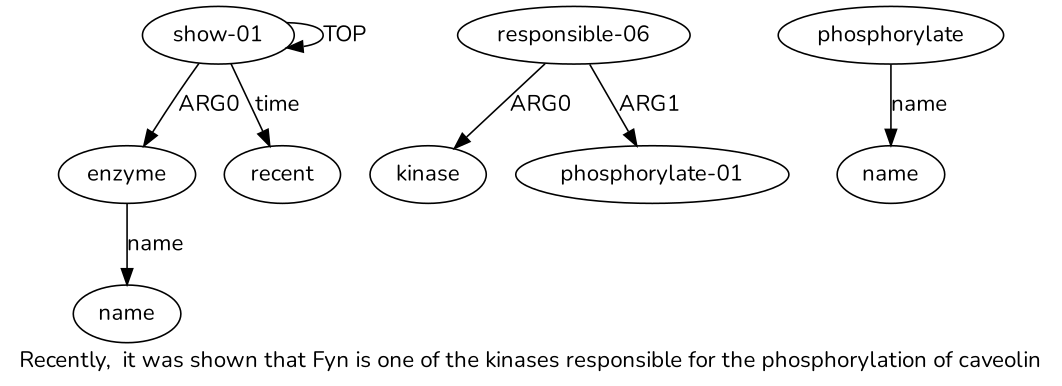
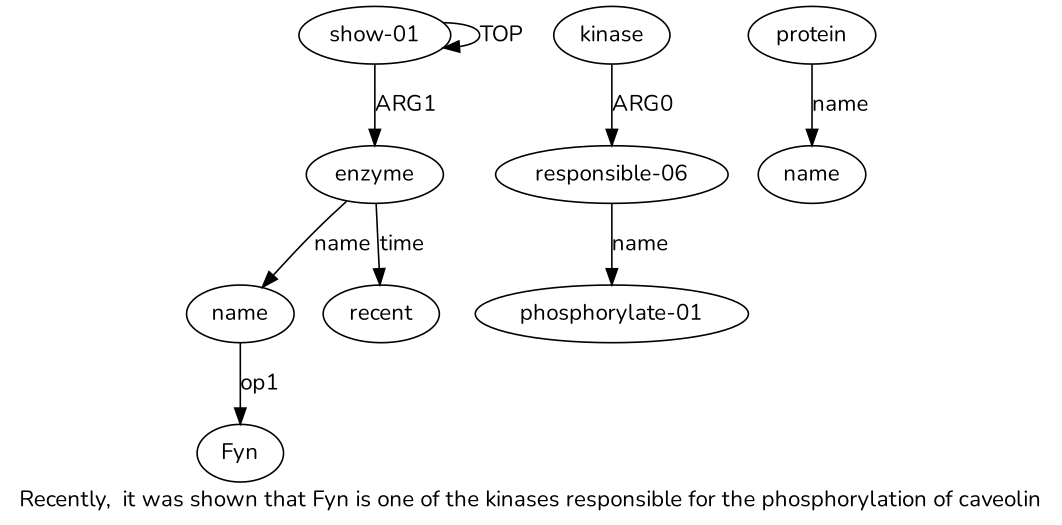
(891, 35) -> (812, 35)
(247, 97) -> (378, 236)
(506, 100) -> (612, 97)
(210, 105) -> (406, 105)
(650, 105) -> (641, 244)
none -> (240, 453)
